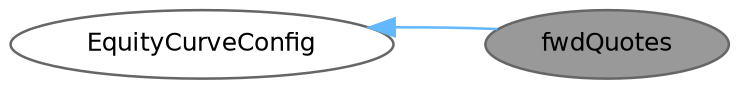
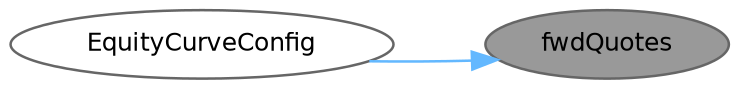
(446, 28) -> (421, 61)
